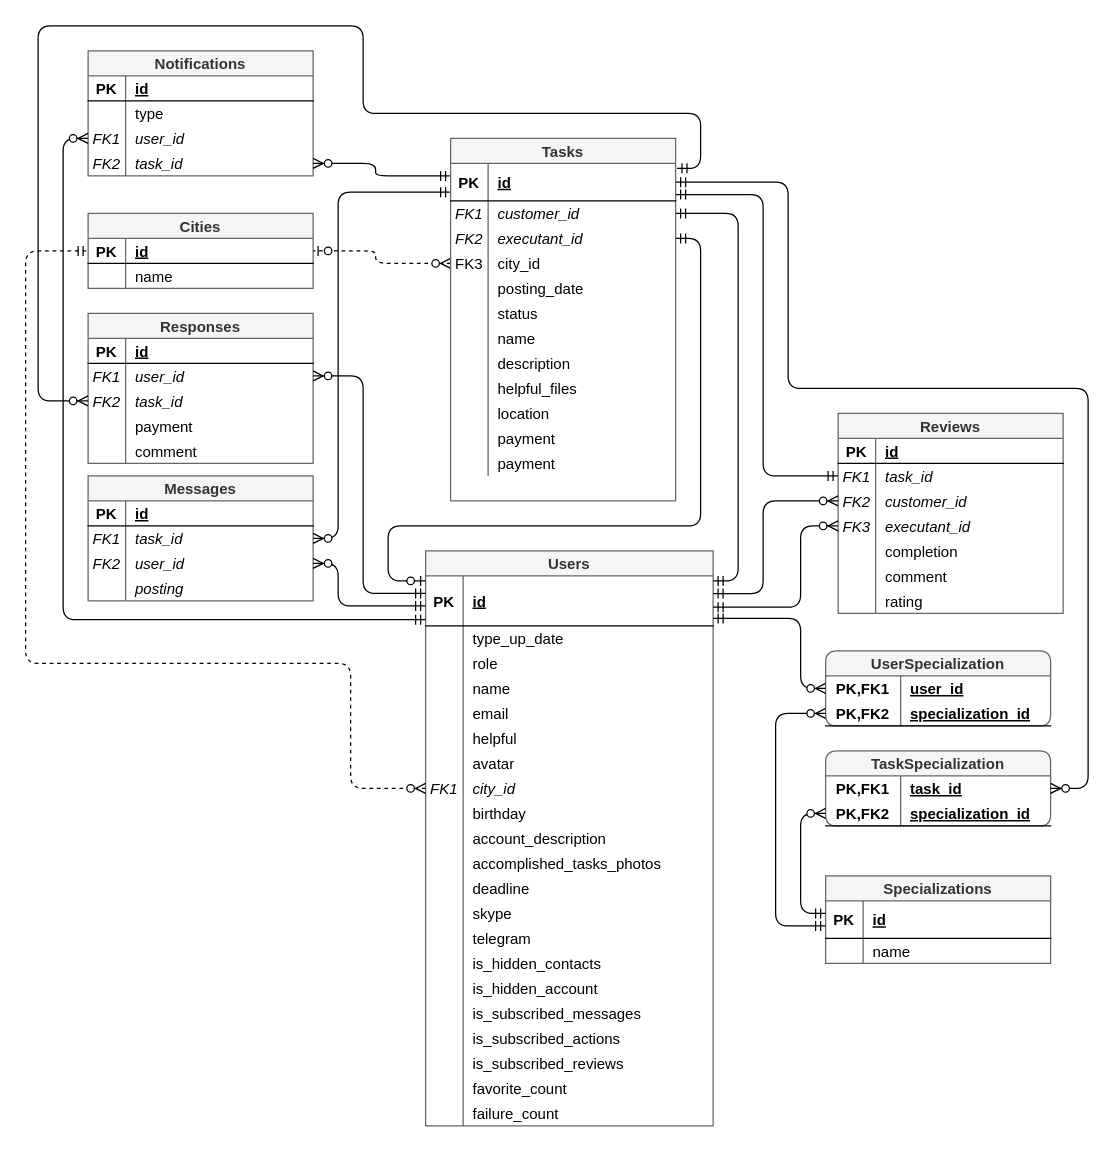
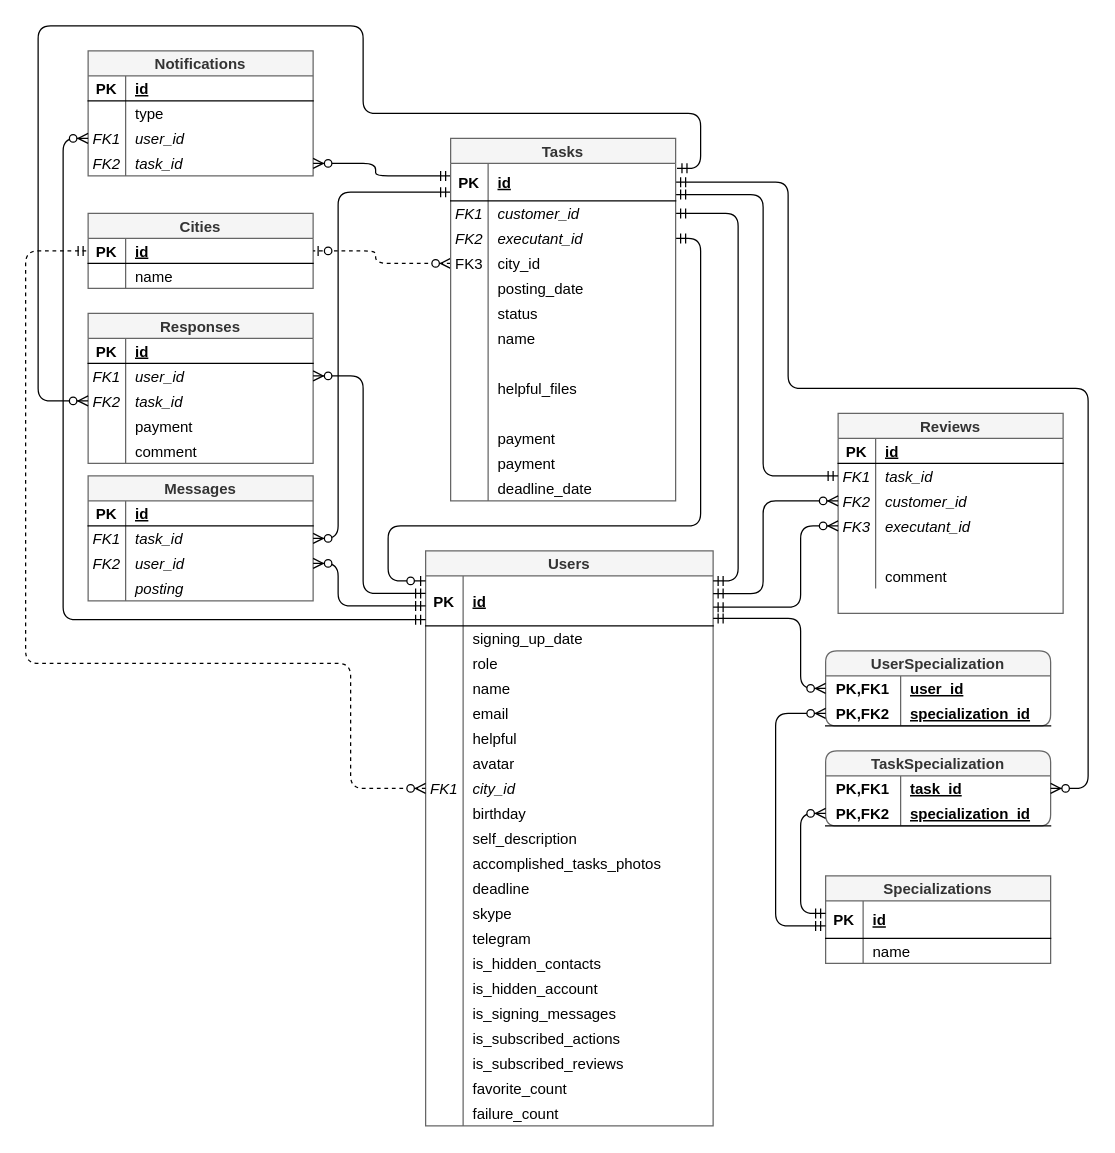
(582, 363) -> none
(582, 413) -> none
none -> (582, 488)
(969, 551) -> none
(969, 601) -> none
(523, 639) -> (532, 639)
(548, 839) -> (534, 839)
(561, 1014) -> (546, 1014)
